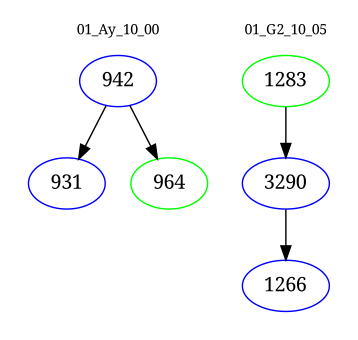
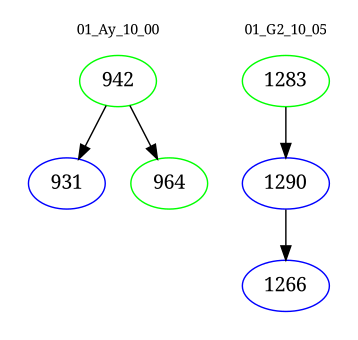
(118, 81) -> (118, 81)
(286, 183) -> (286, 183)
